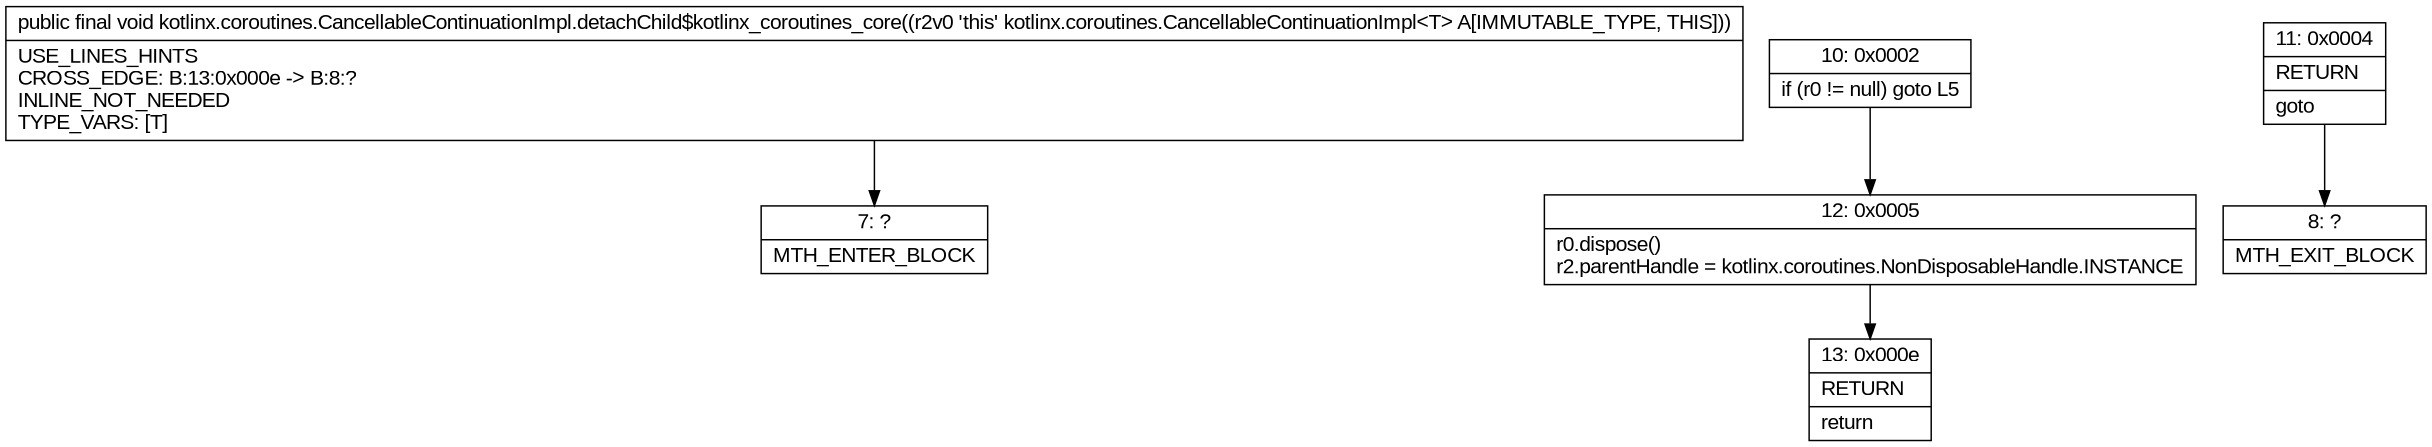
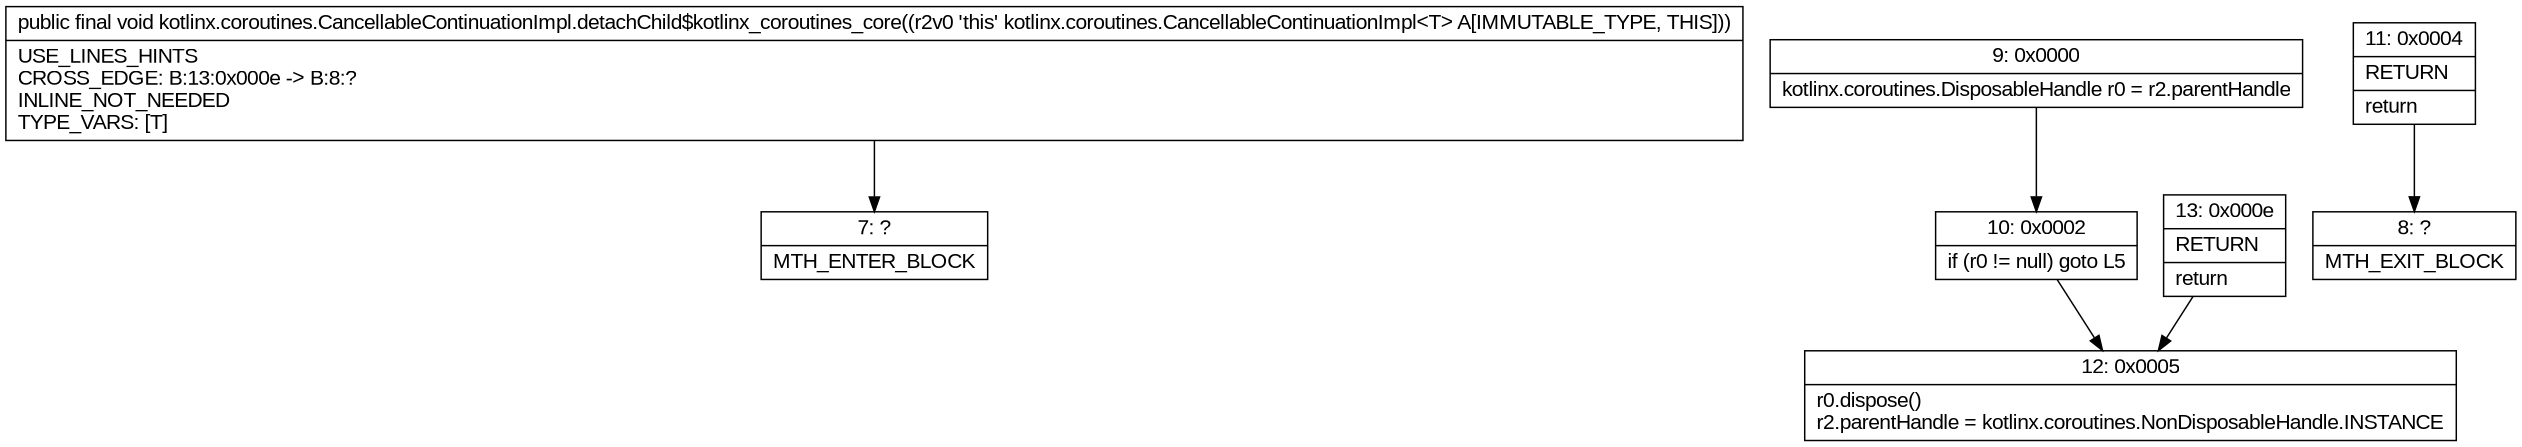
none -> (2036, 74)
(2295, 107) -> (2392, 107)
(1870, 304) -> (2180, 317)
